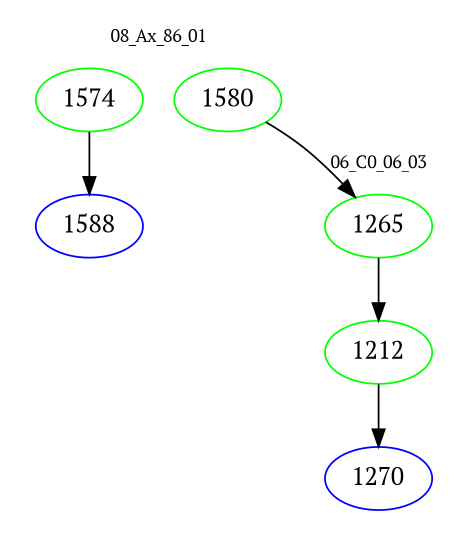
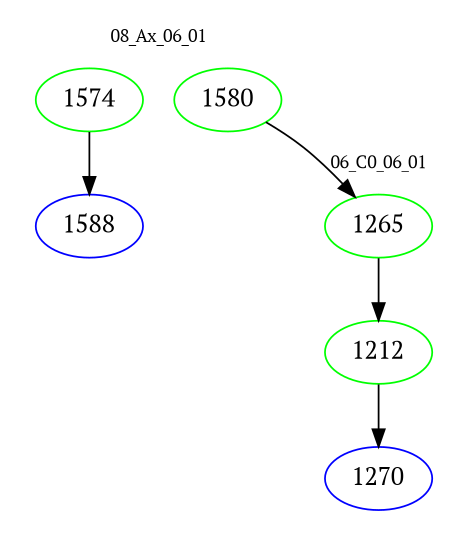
(159, 38) -> (159, 38)
(379, 164) -> (379, 164)
